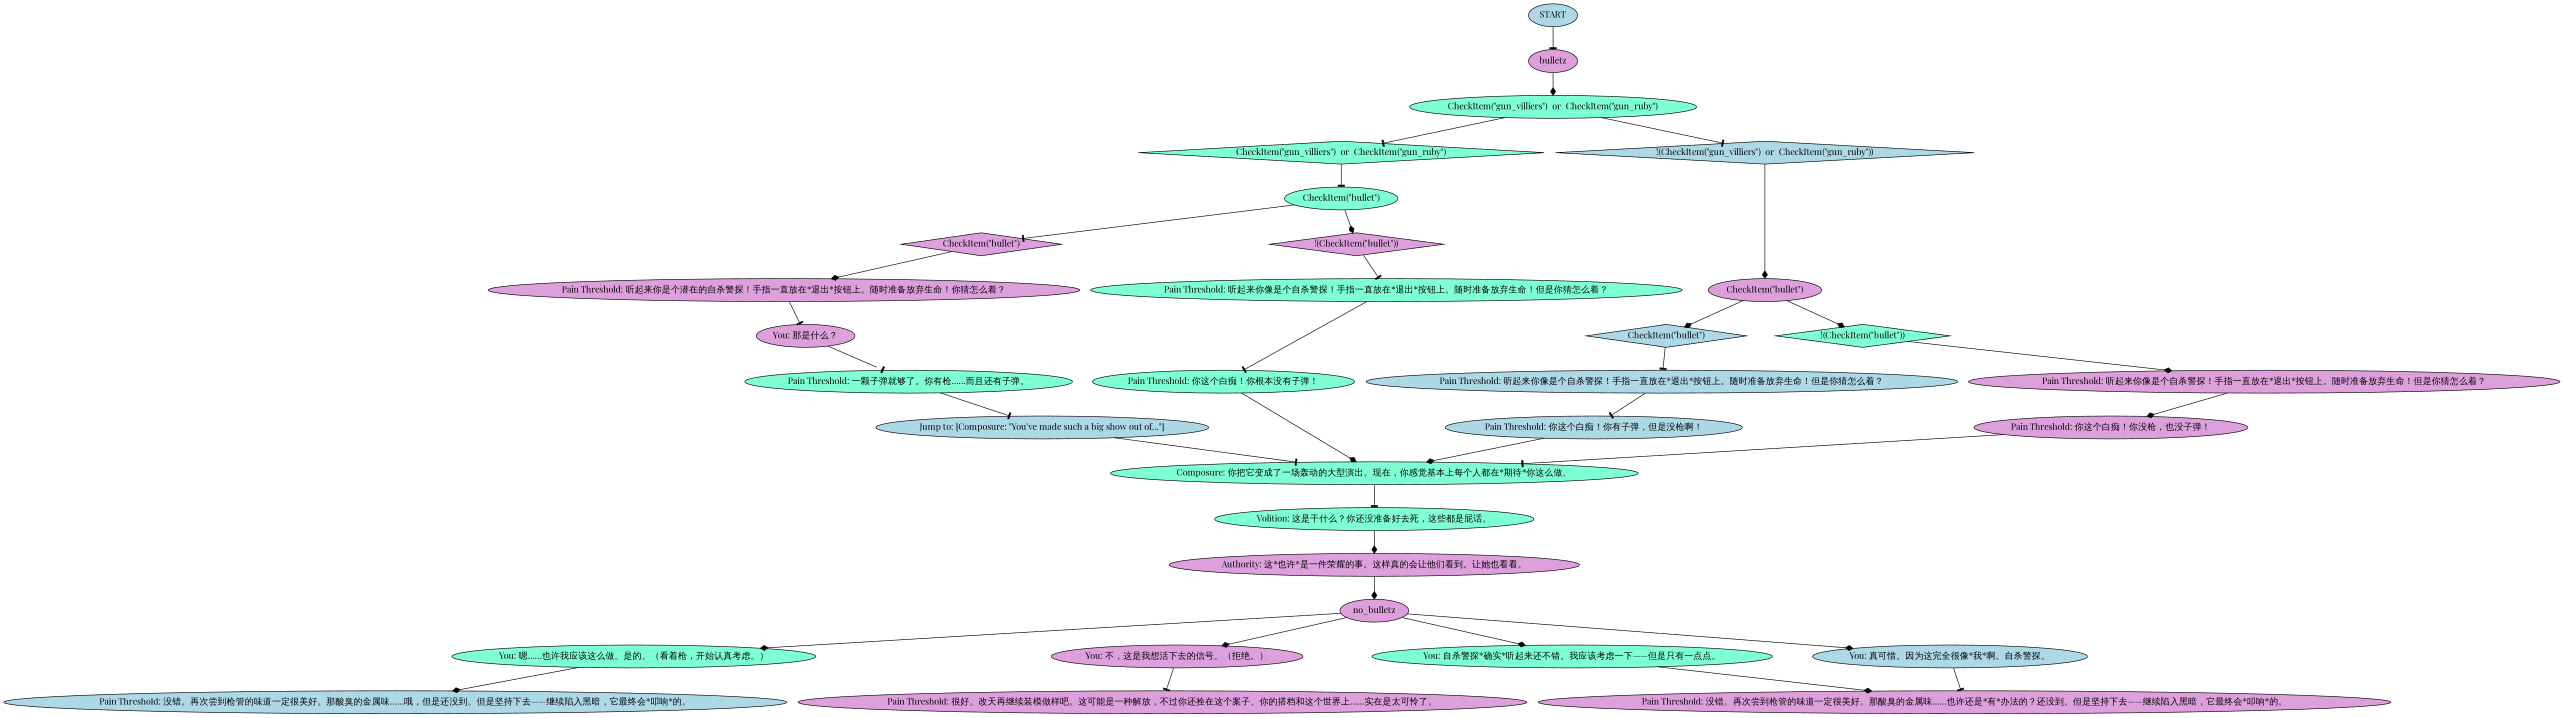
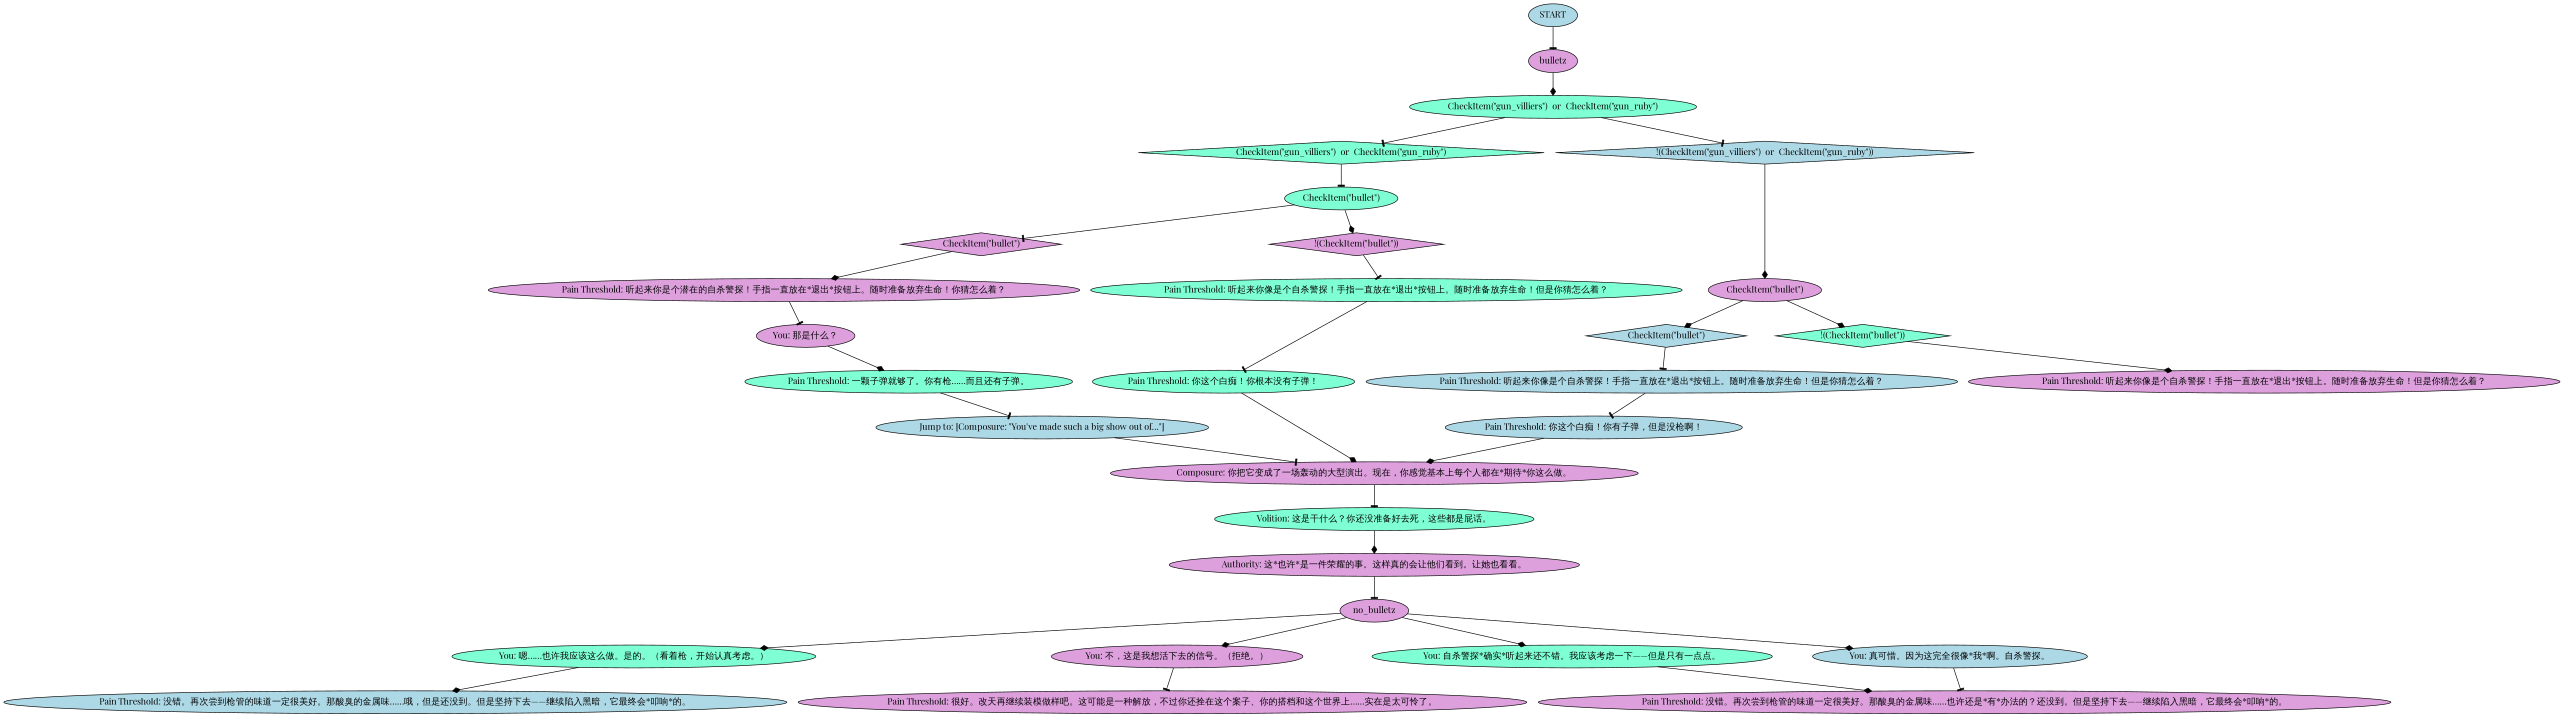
(852, 357) -> (852, 357)
(2111, 427) -> none
(1374, 473) -> (1374, 473)
(1374, 586) -> (1374, 586)
